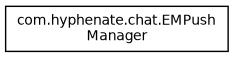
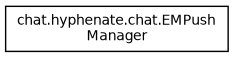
(117, 29) -> (117, 29)
